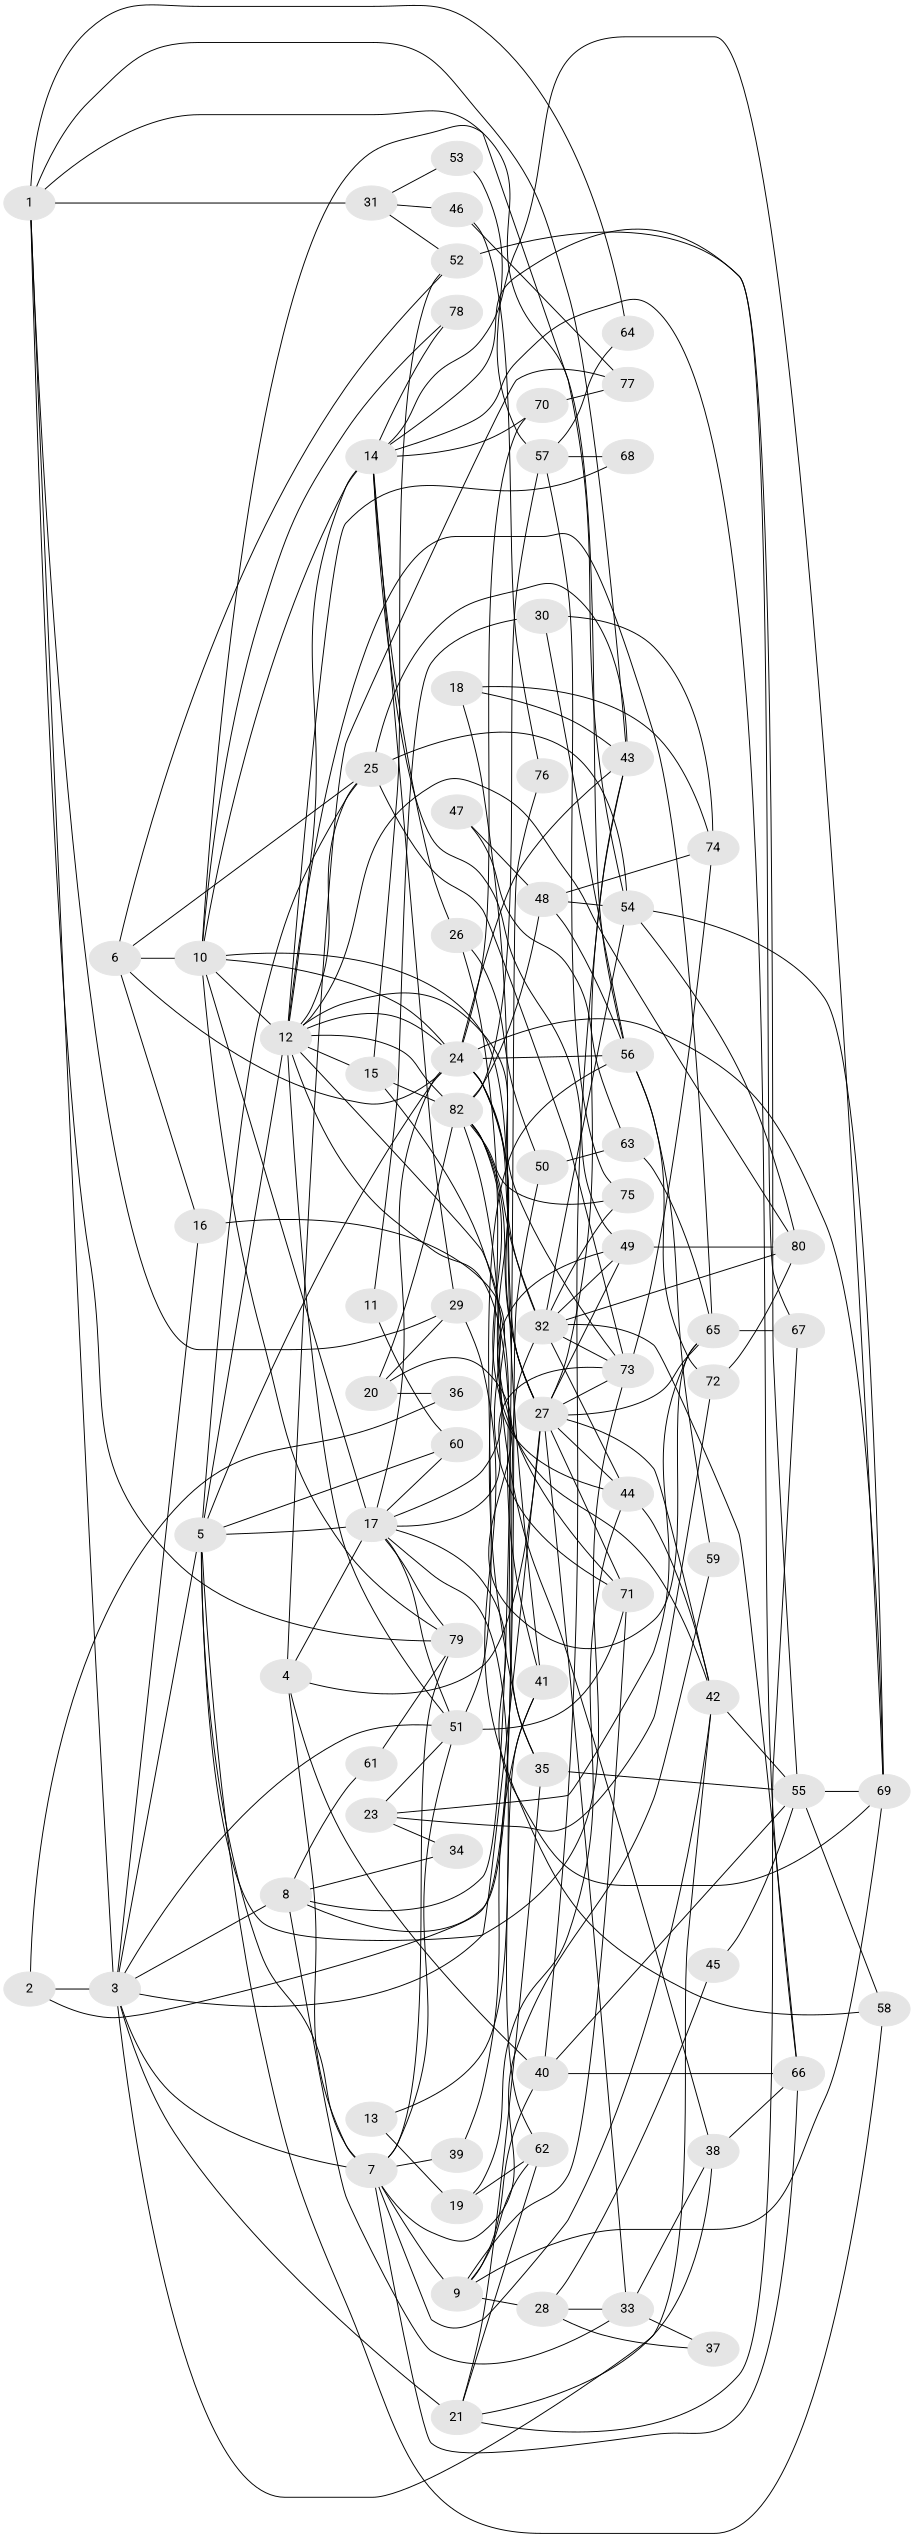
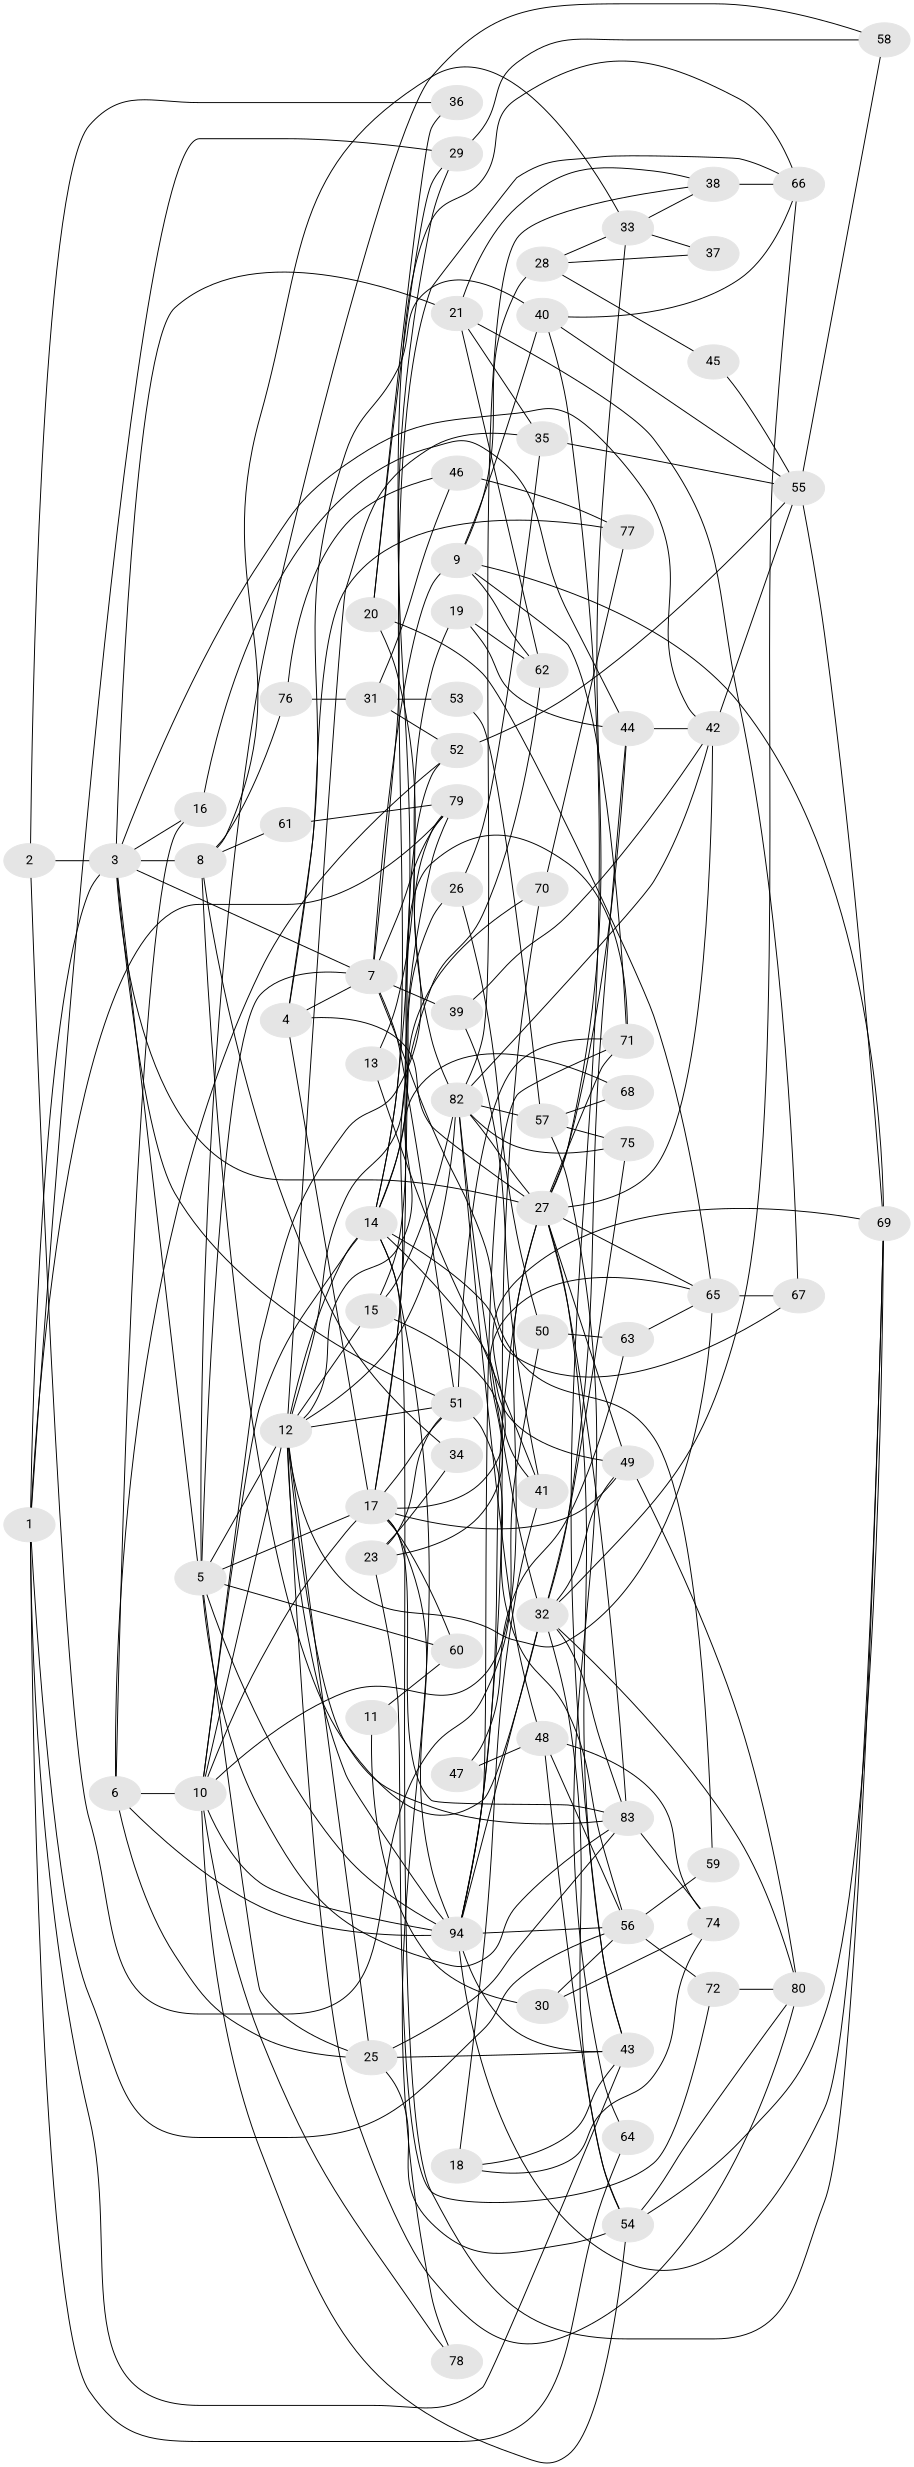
(200, 203) -> (329, 699)
(457, 1059) -> (457, 1934)
(628, 1371) -> (628, 1818)
(601, 2149) -> (587, 895)
